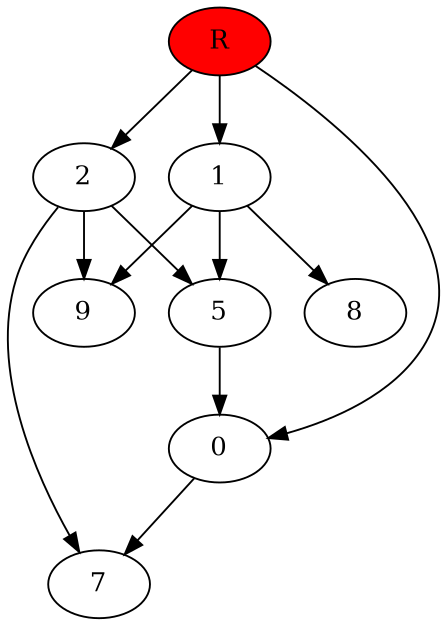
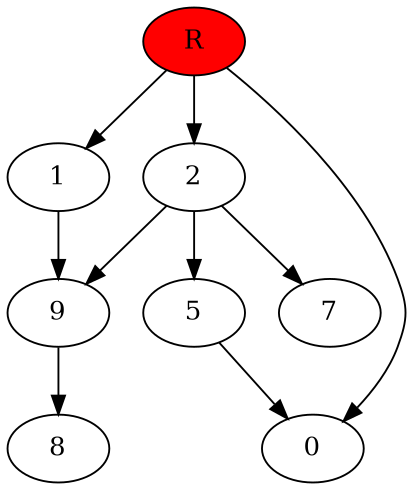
(220, 236) -> none
(281, 238) -> (58, 371)
(166, 509) -> none
